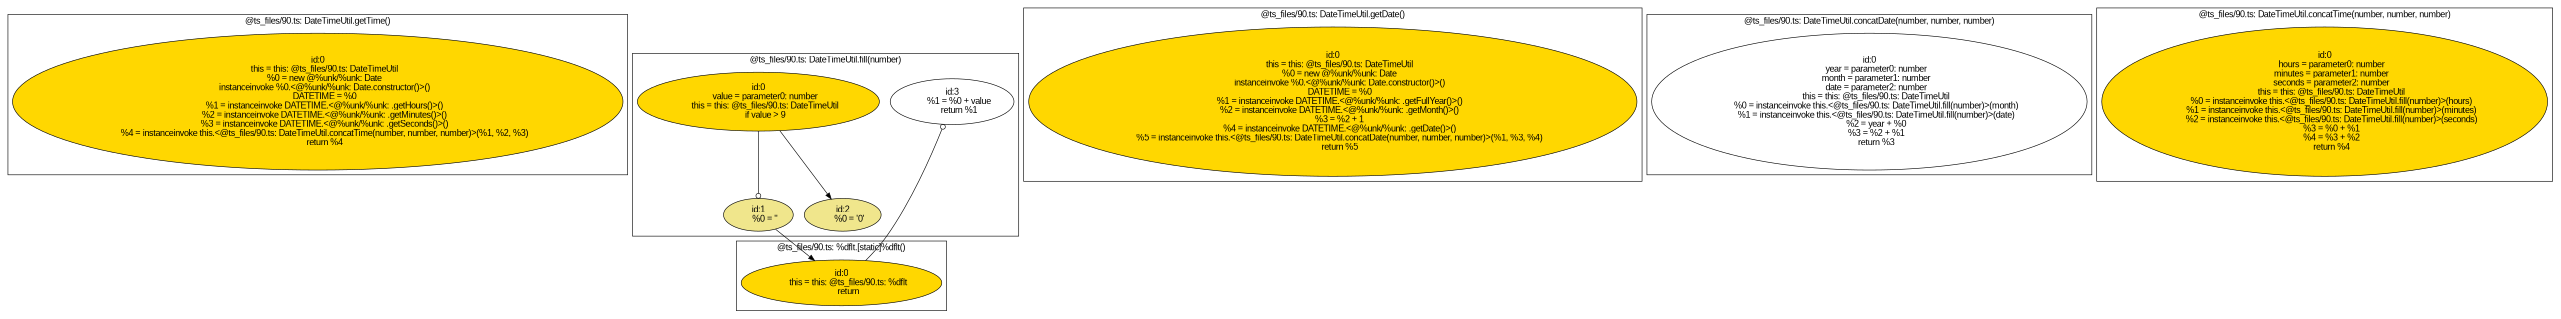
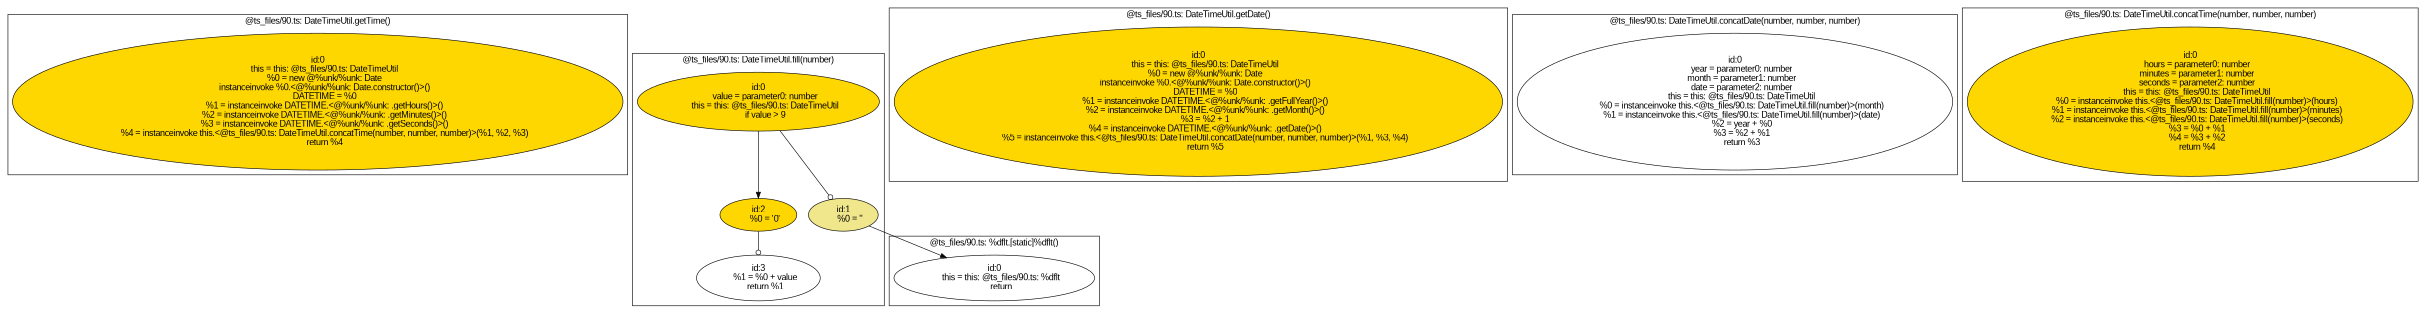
(910, 199) -> (758, 241)
(843, 215) -> (758, 215)
(842, 283) -> (994, 278)
